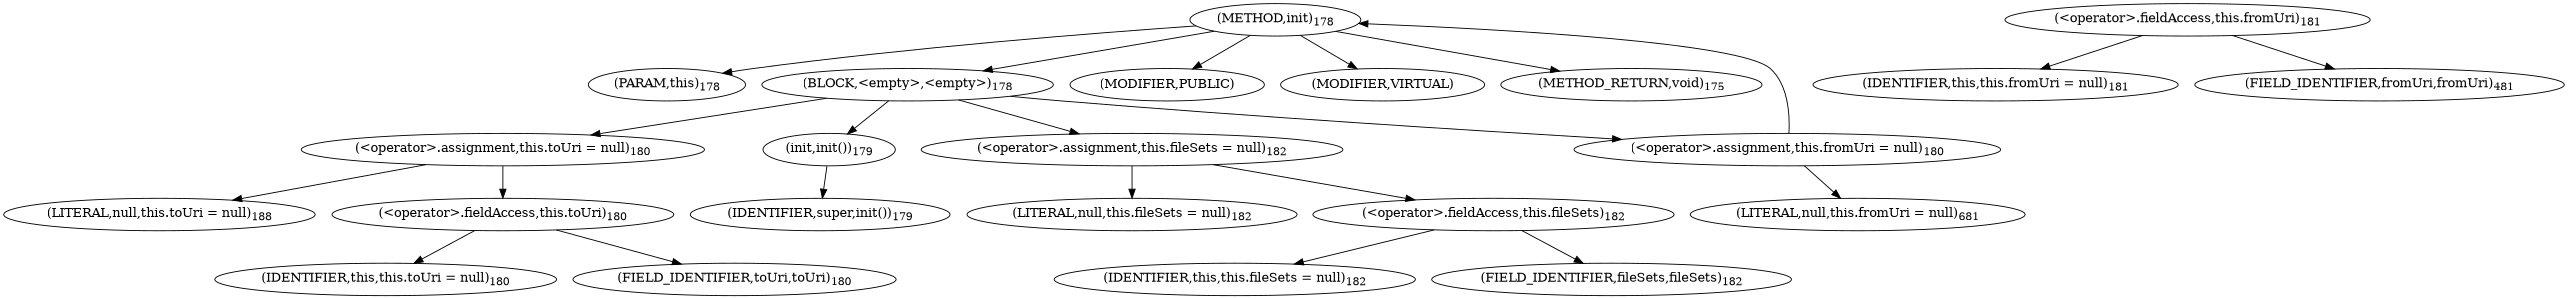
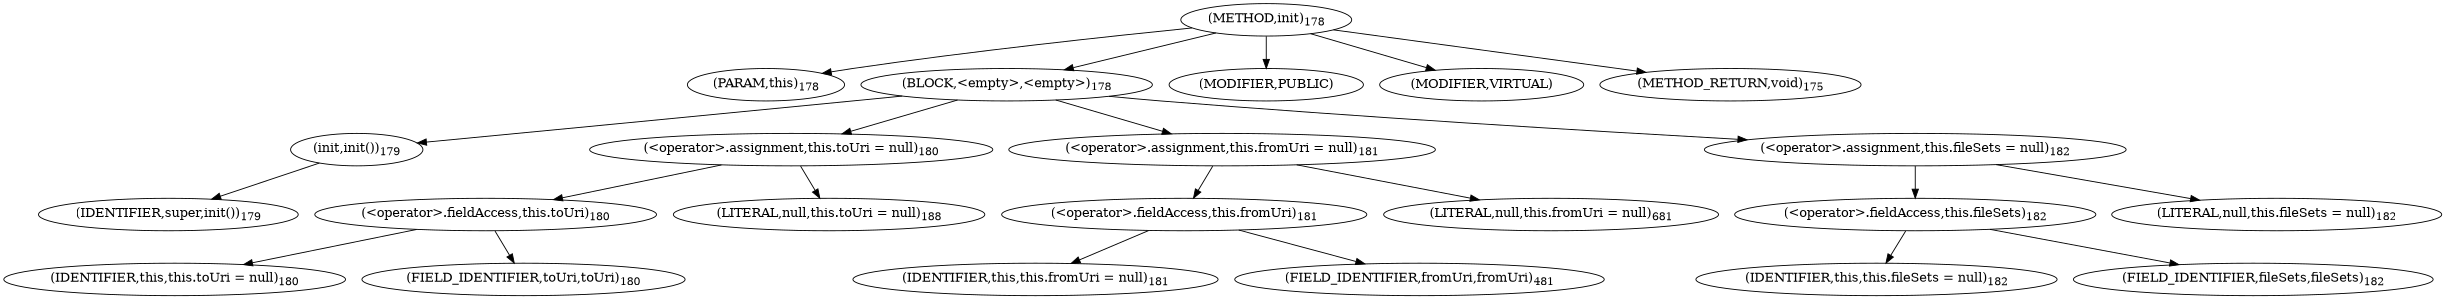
(1605, 38) -> (1205, 178)
(1934, 148) -> (1369, 148)
